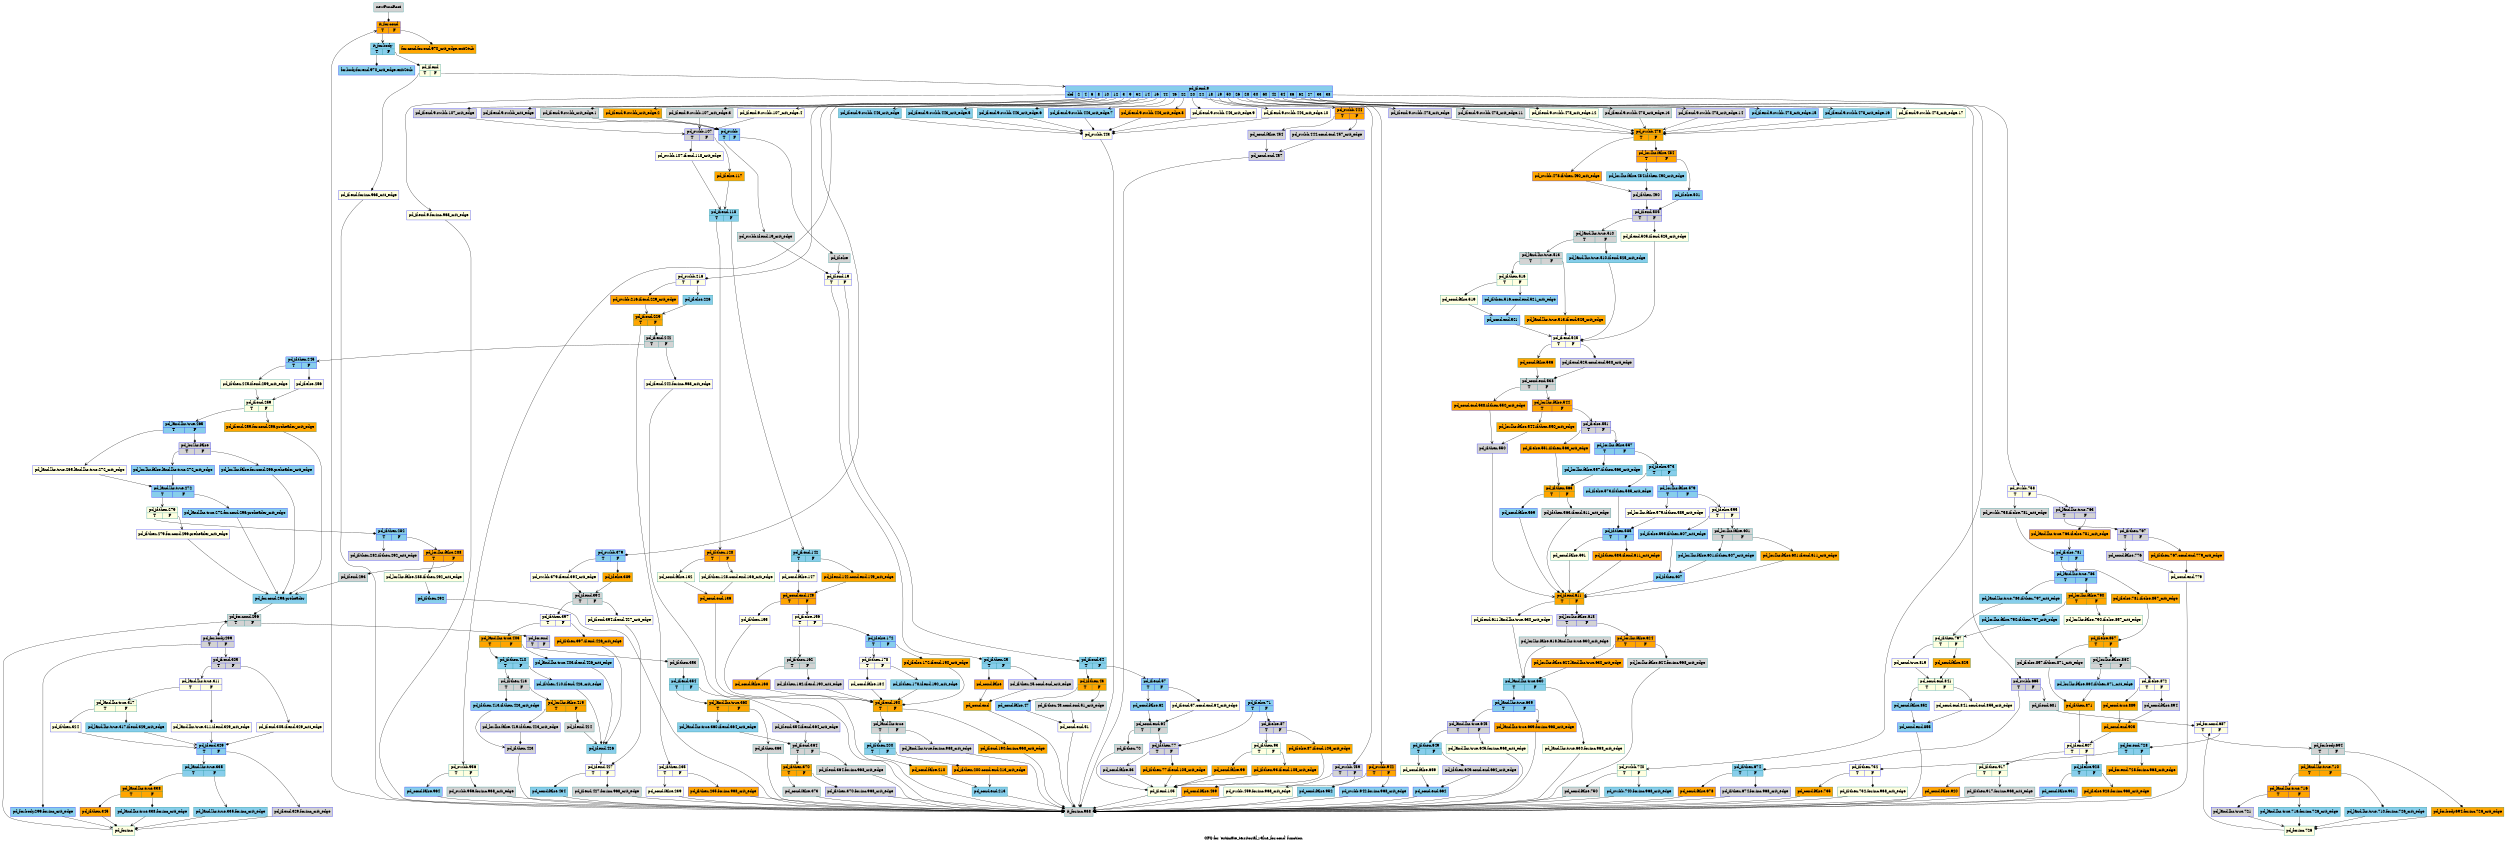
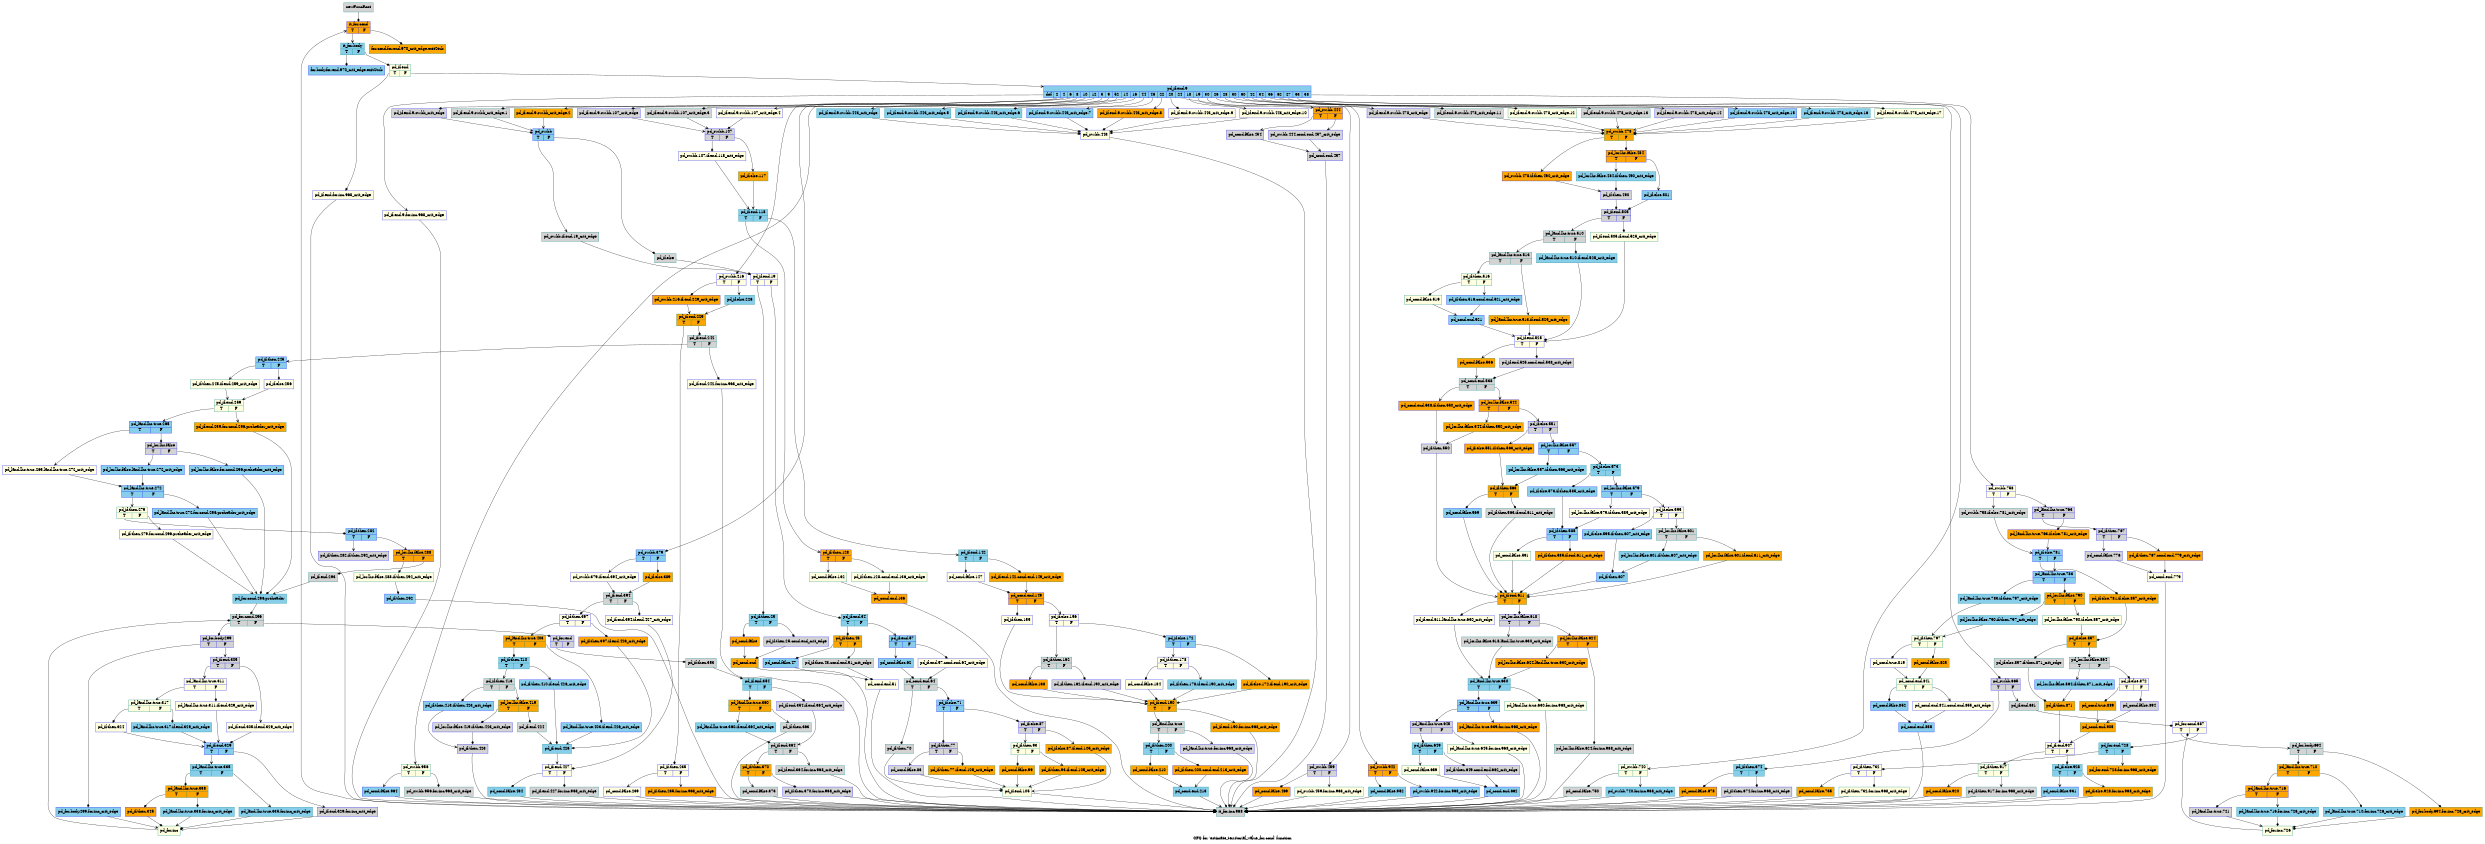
(1159, 737) -> (944, 691)
